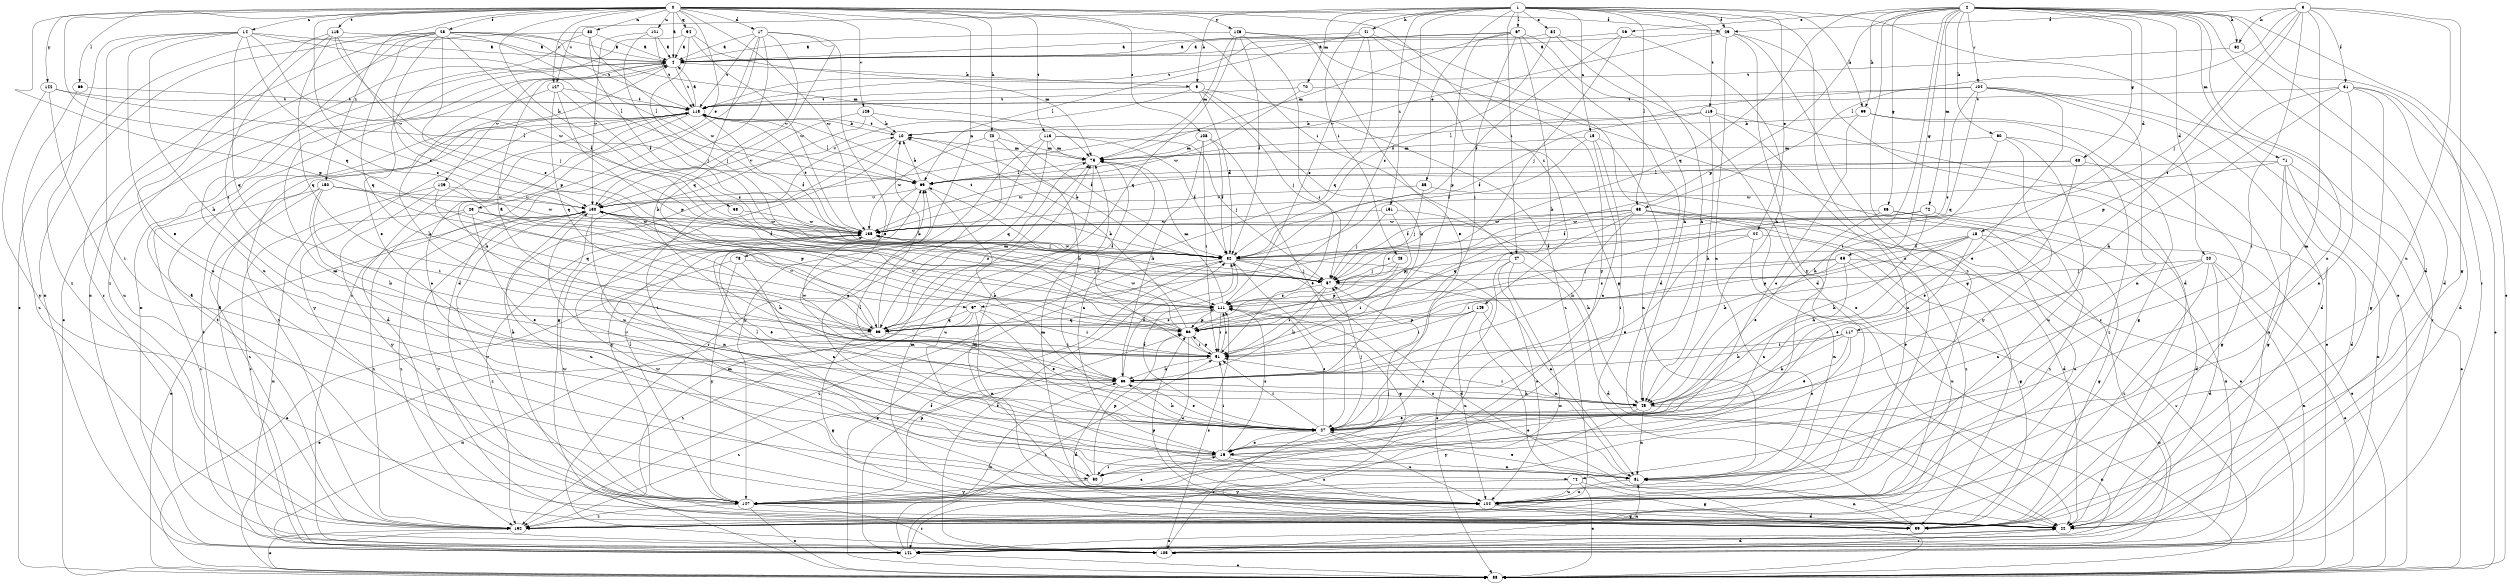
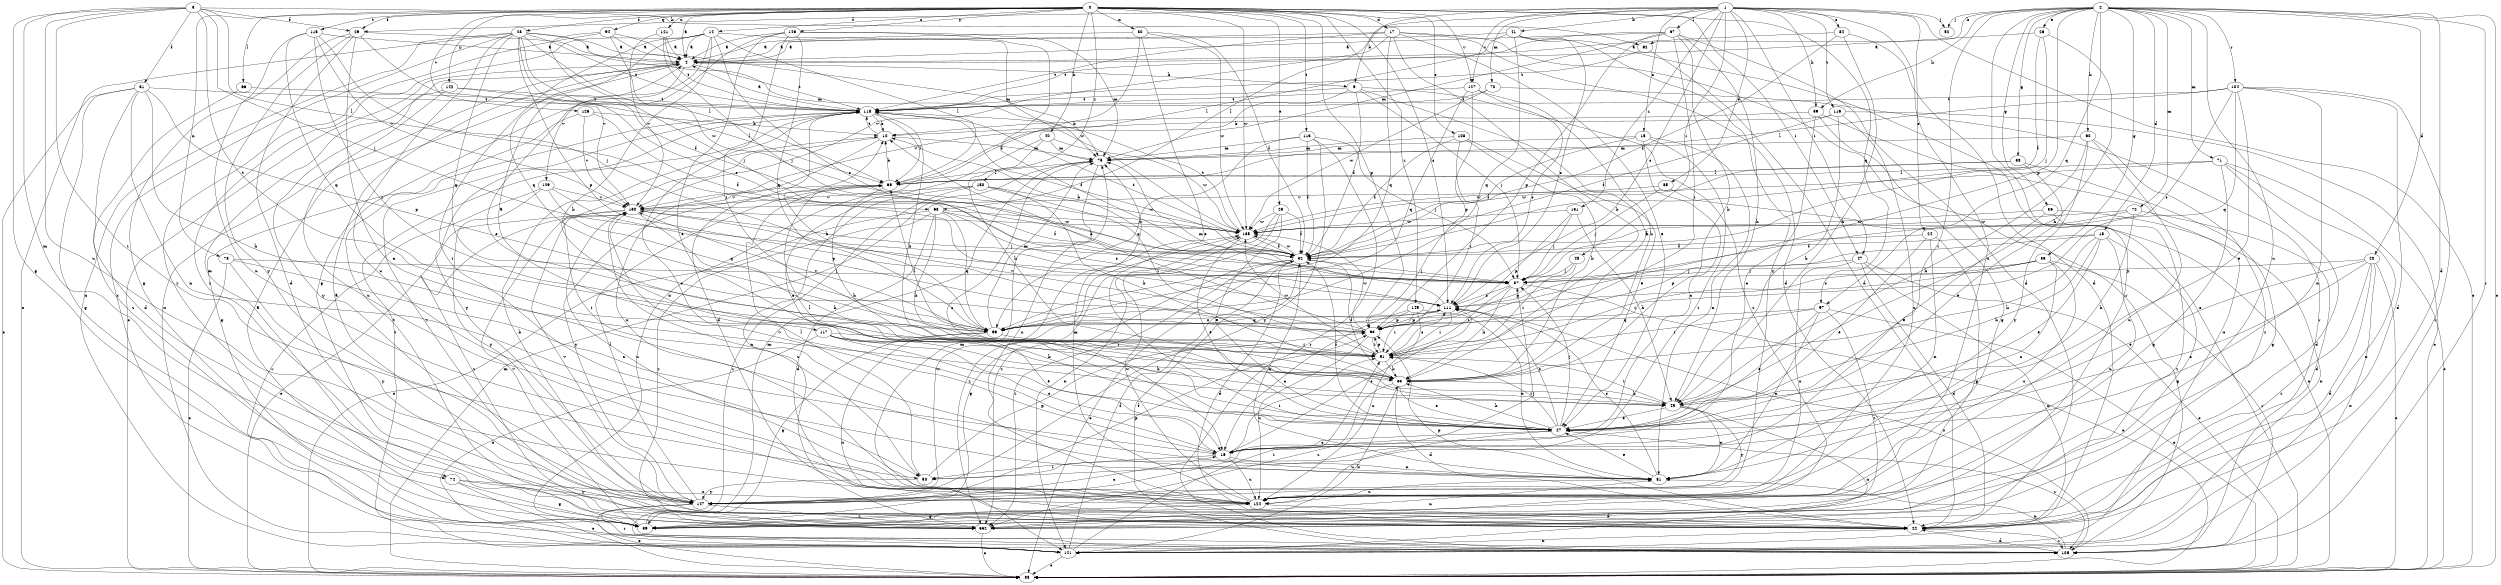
none -> (1947, 32)
(736, 210) -> none
(518, 529) -> (983, 529)
